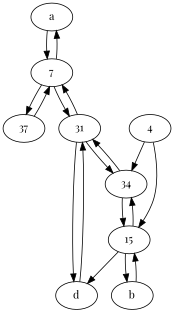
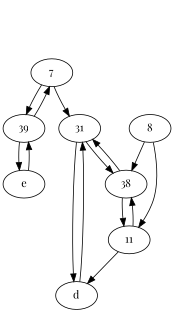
(52, 17) -> none
(72, 103) -> none
(24, 128) -> (24, 128)
(150, 128) -> (150, 128)
none -> (24, 184)
(126, 184) -> (126, 184)
(129, 240) -> (129, 240)
(132, 296) -> none
